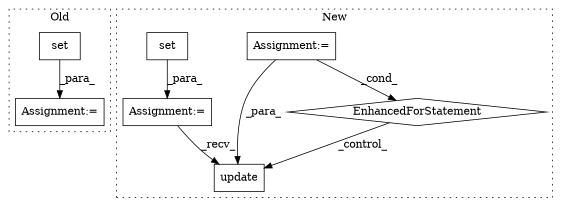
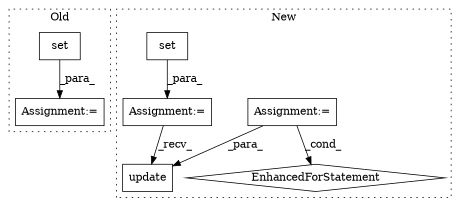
(331, 144) -> none
